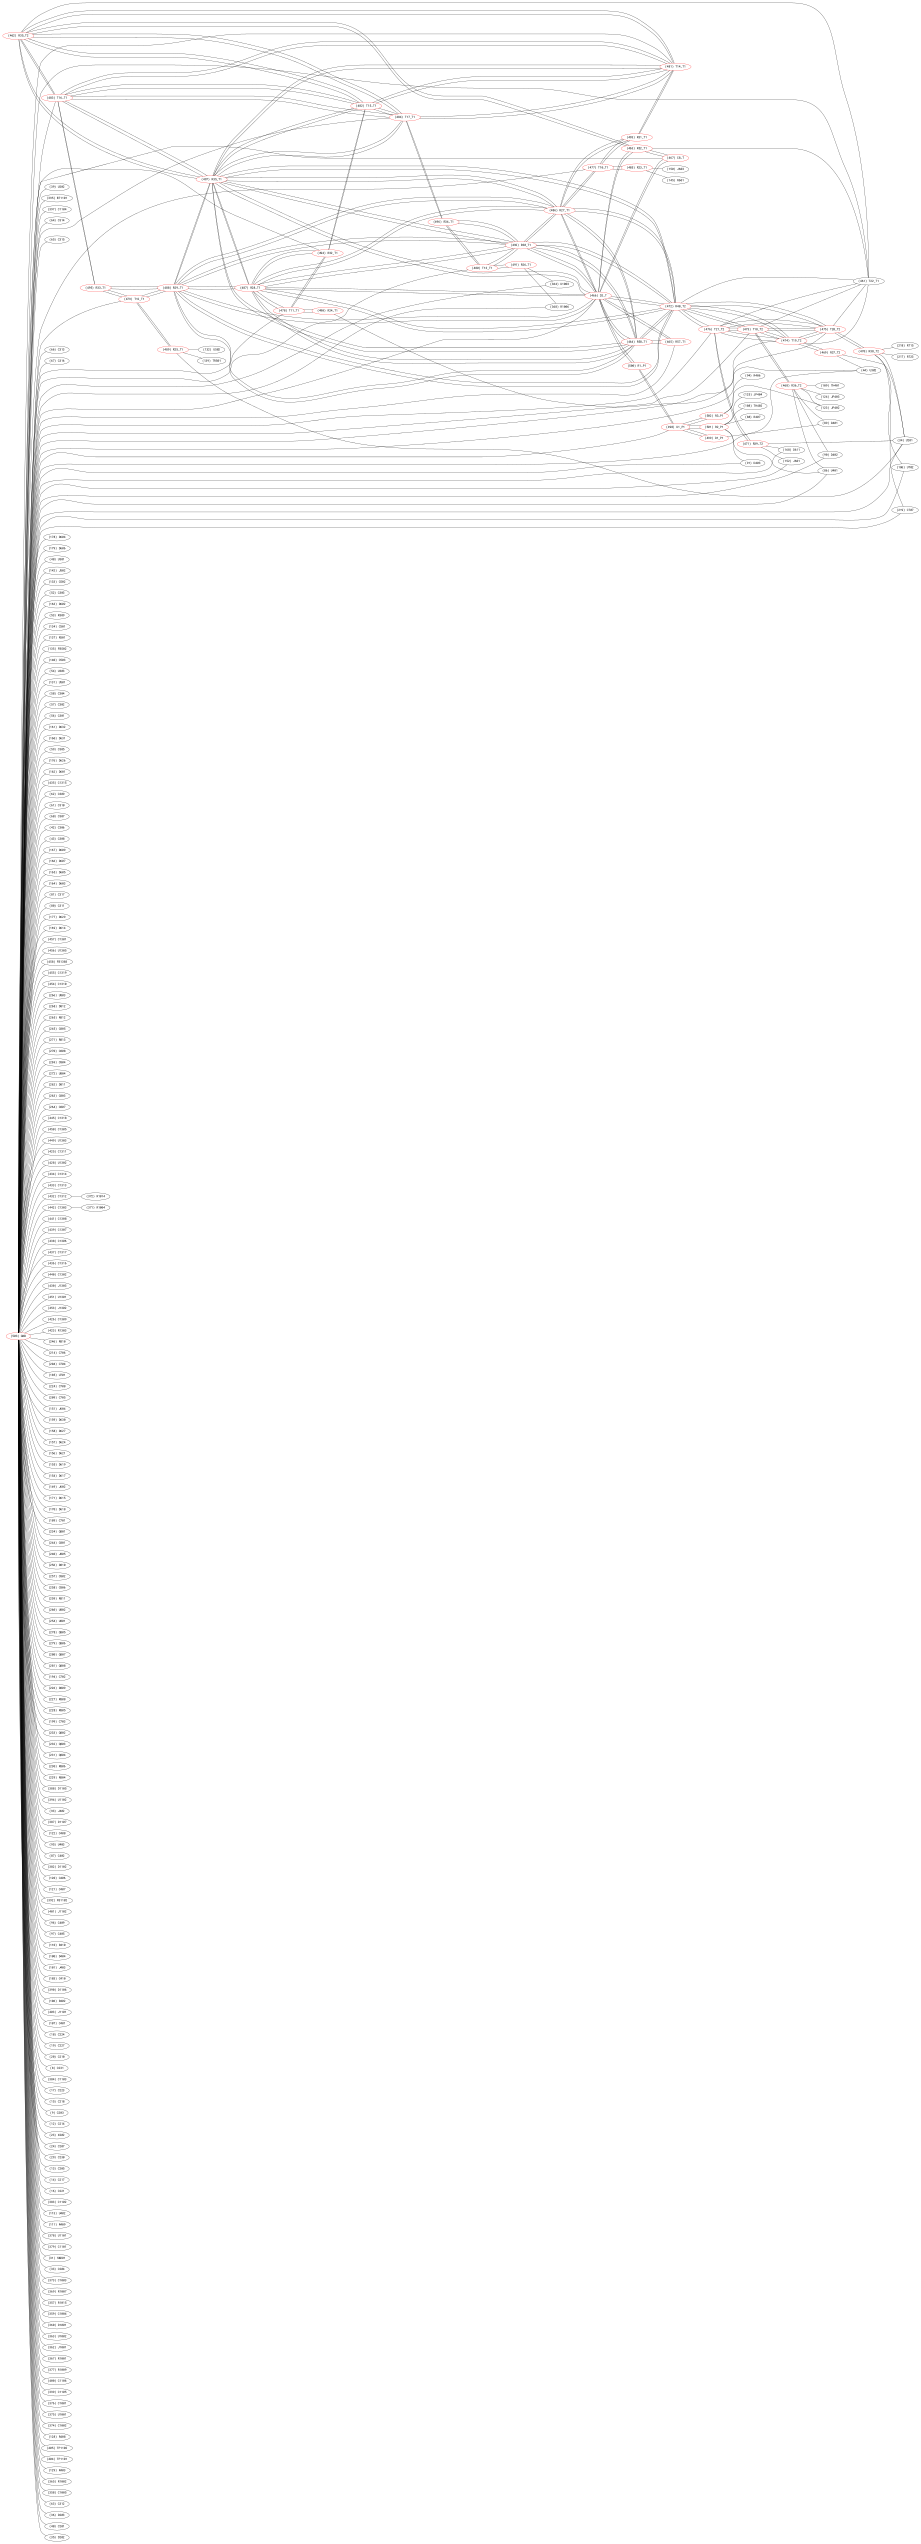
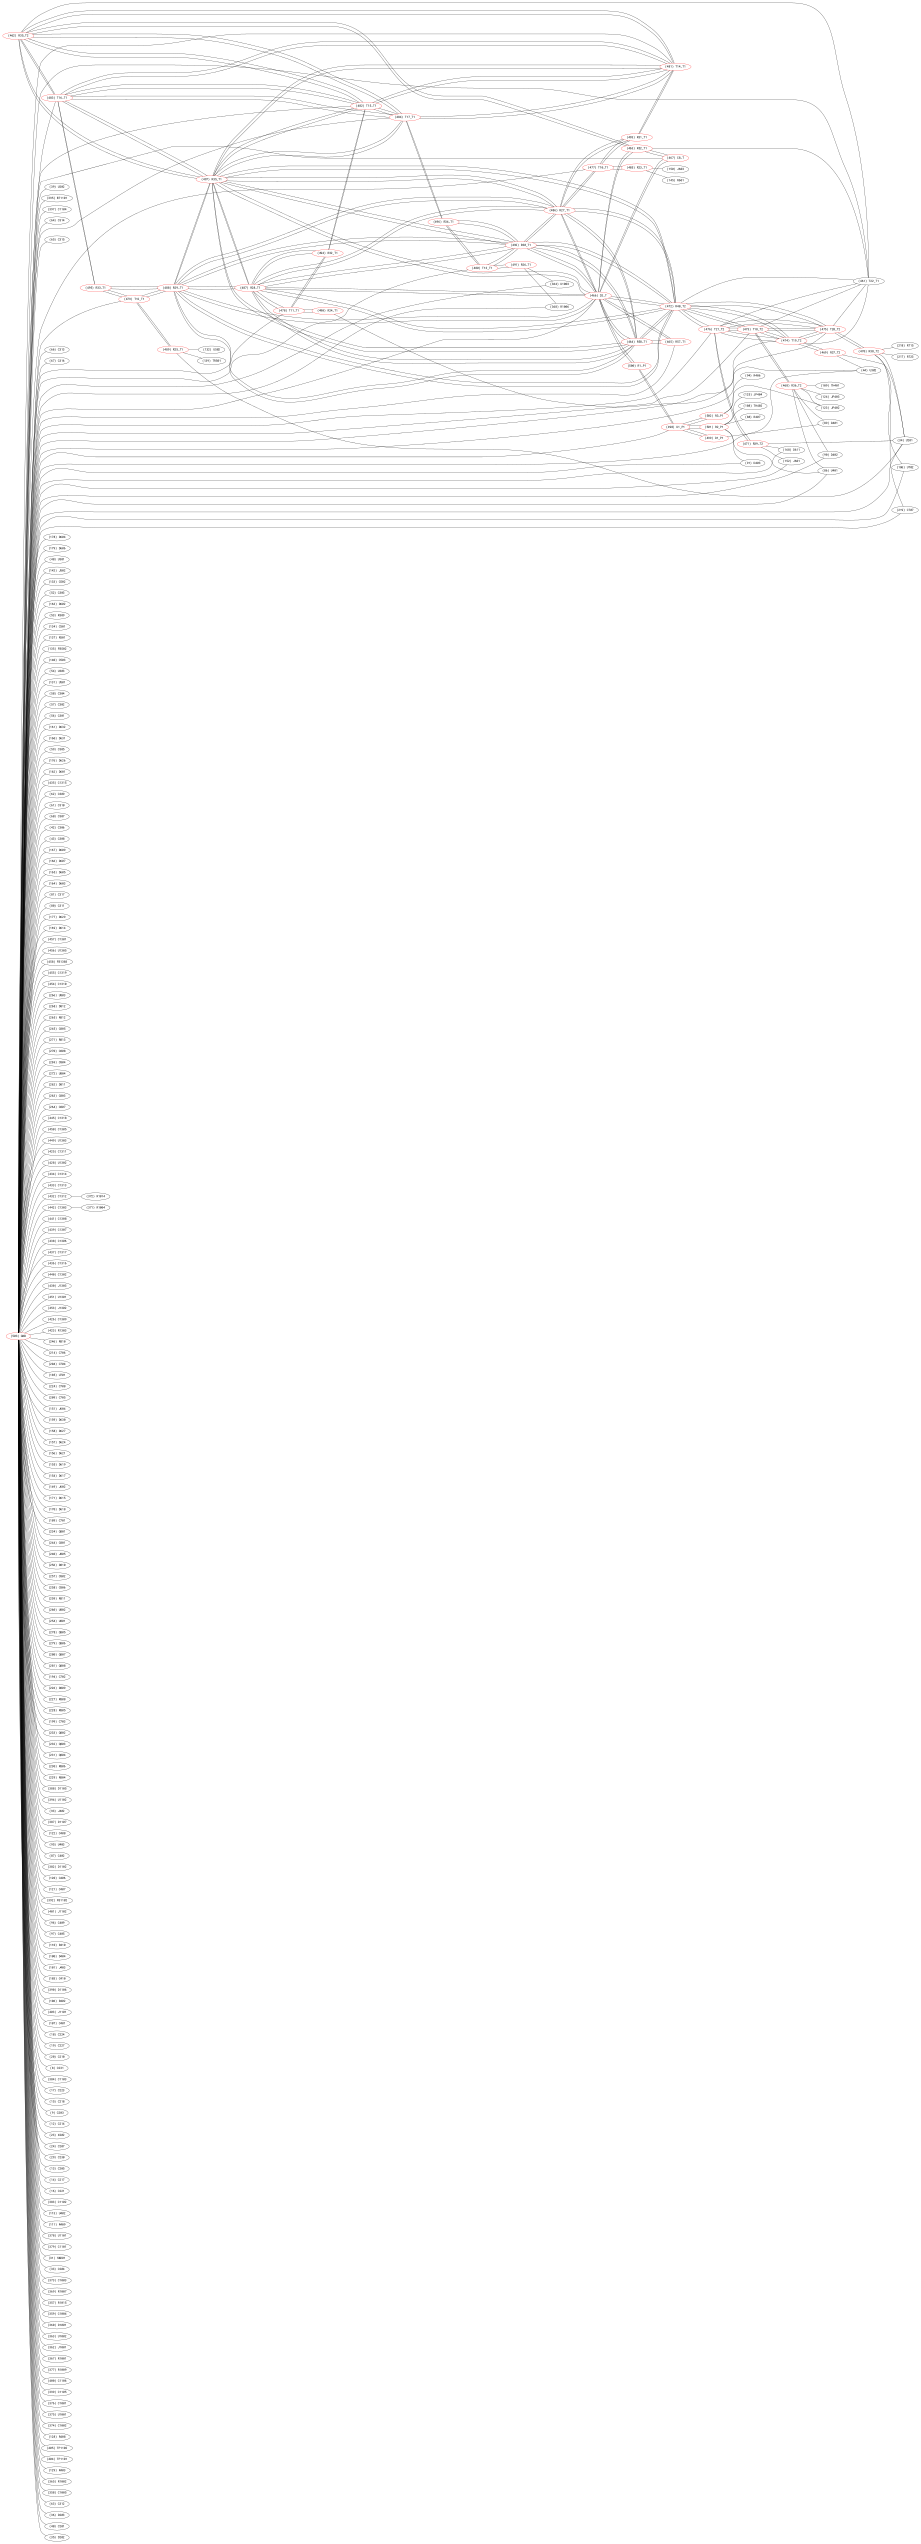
(25, 606) -> (25, 591)
